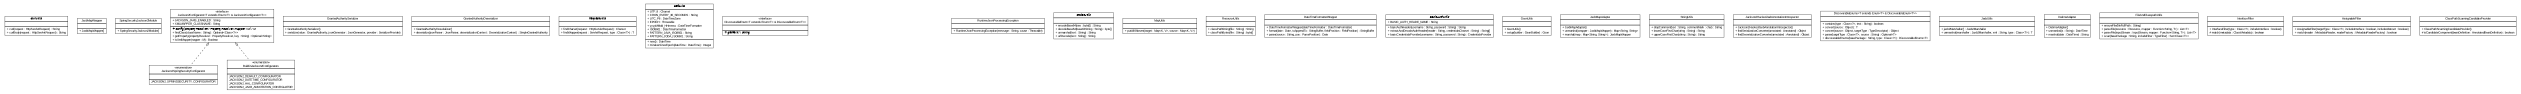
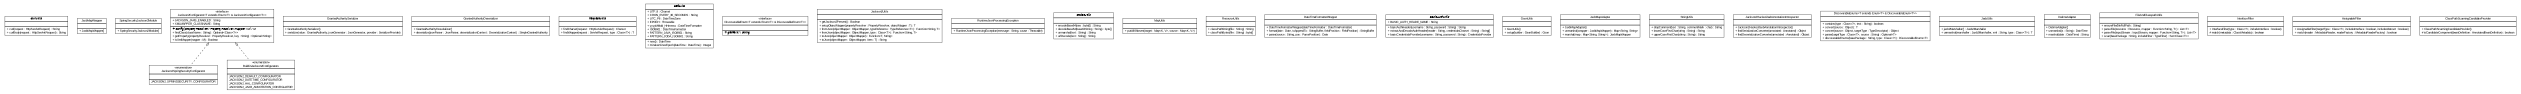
none -> (880, 26)
